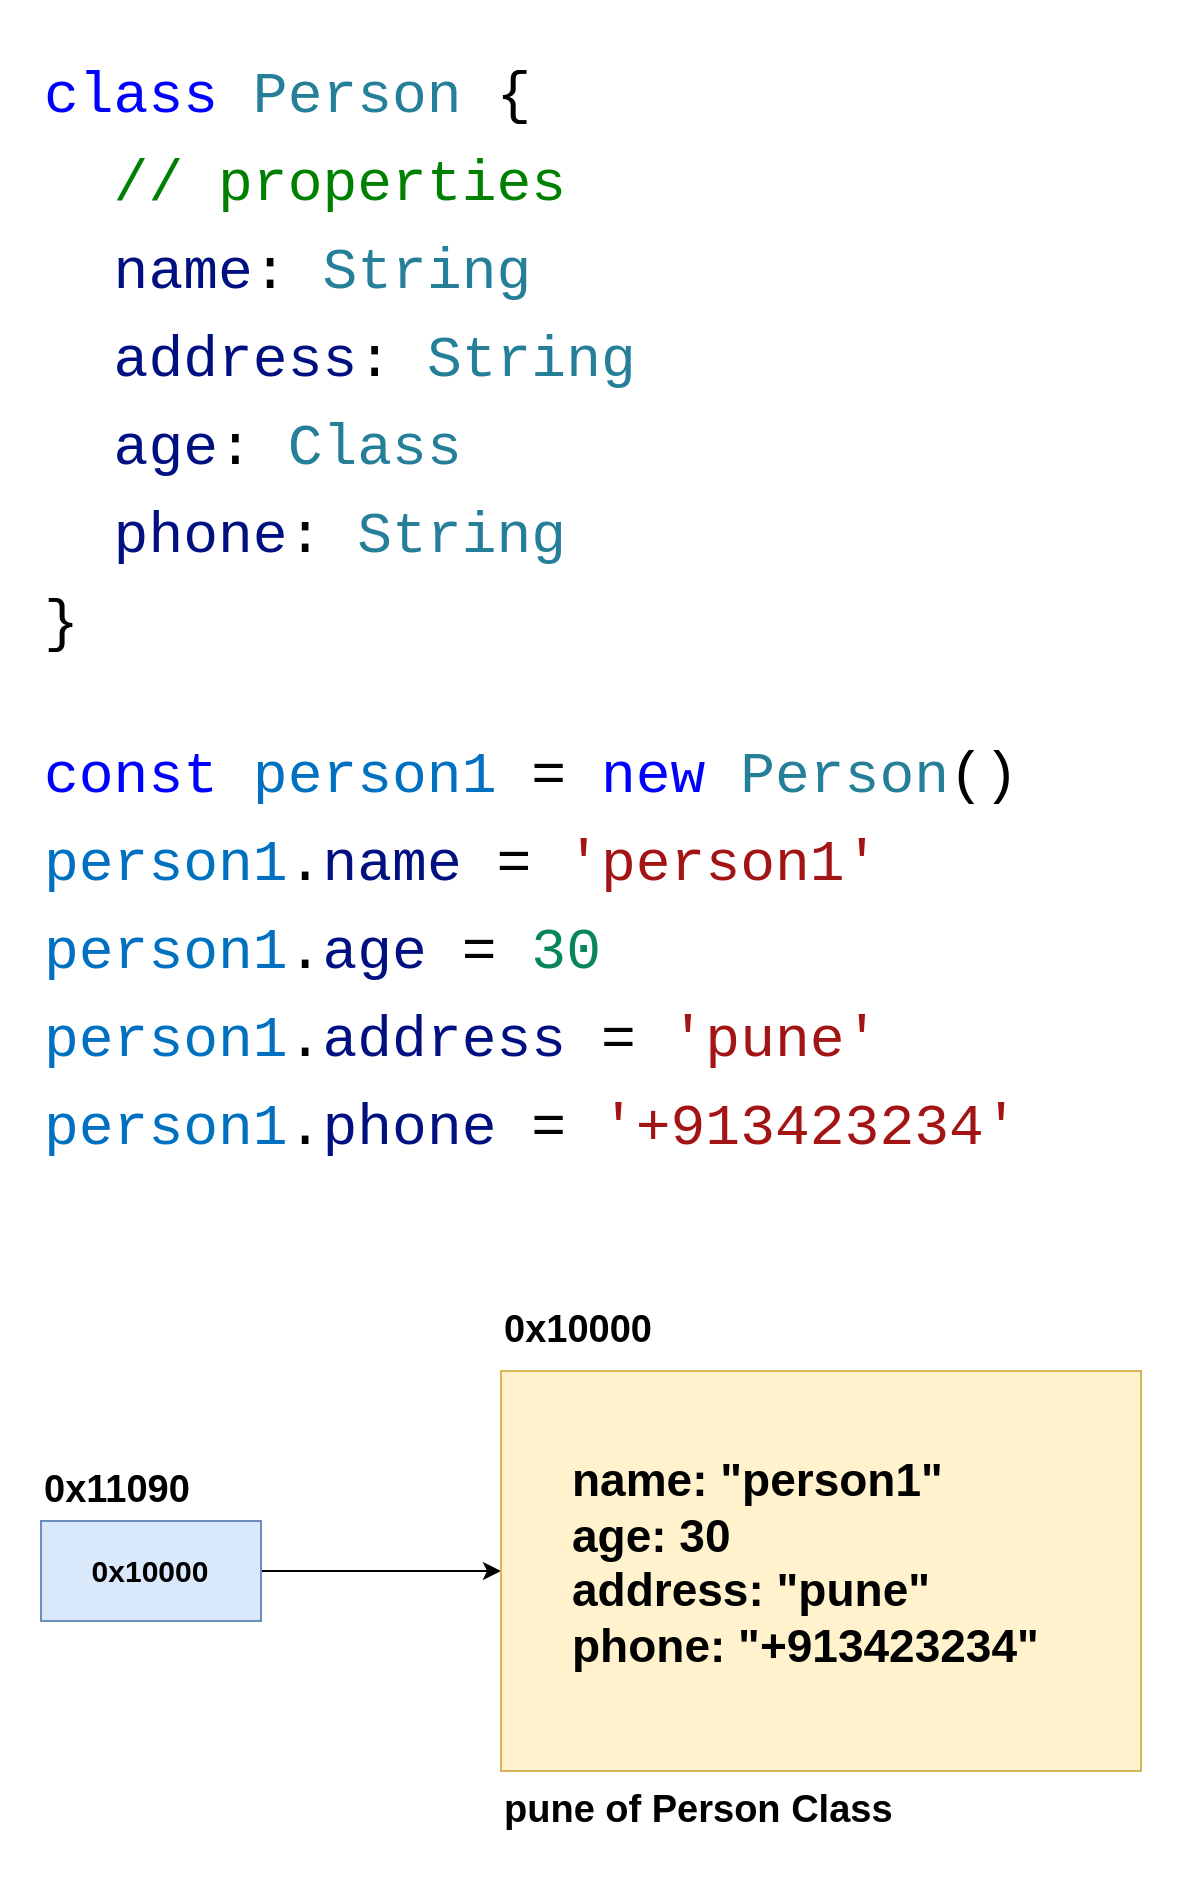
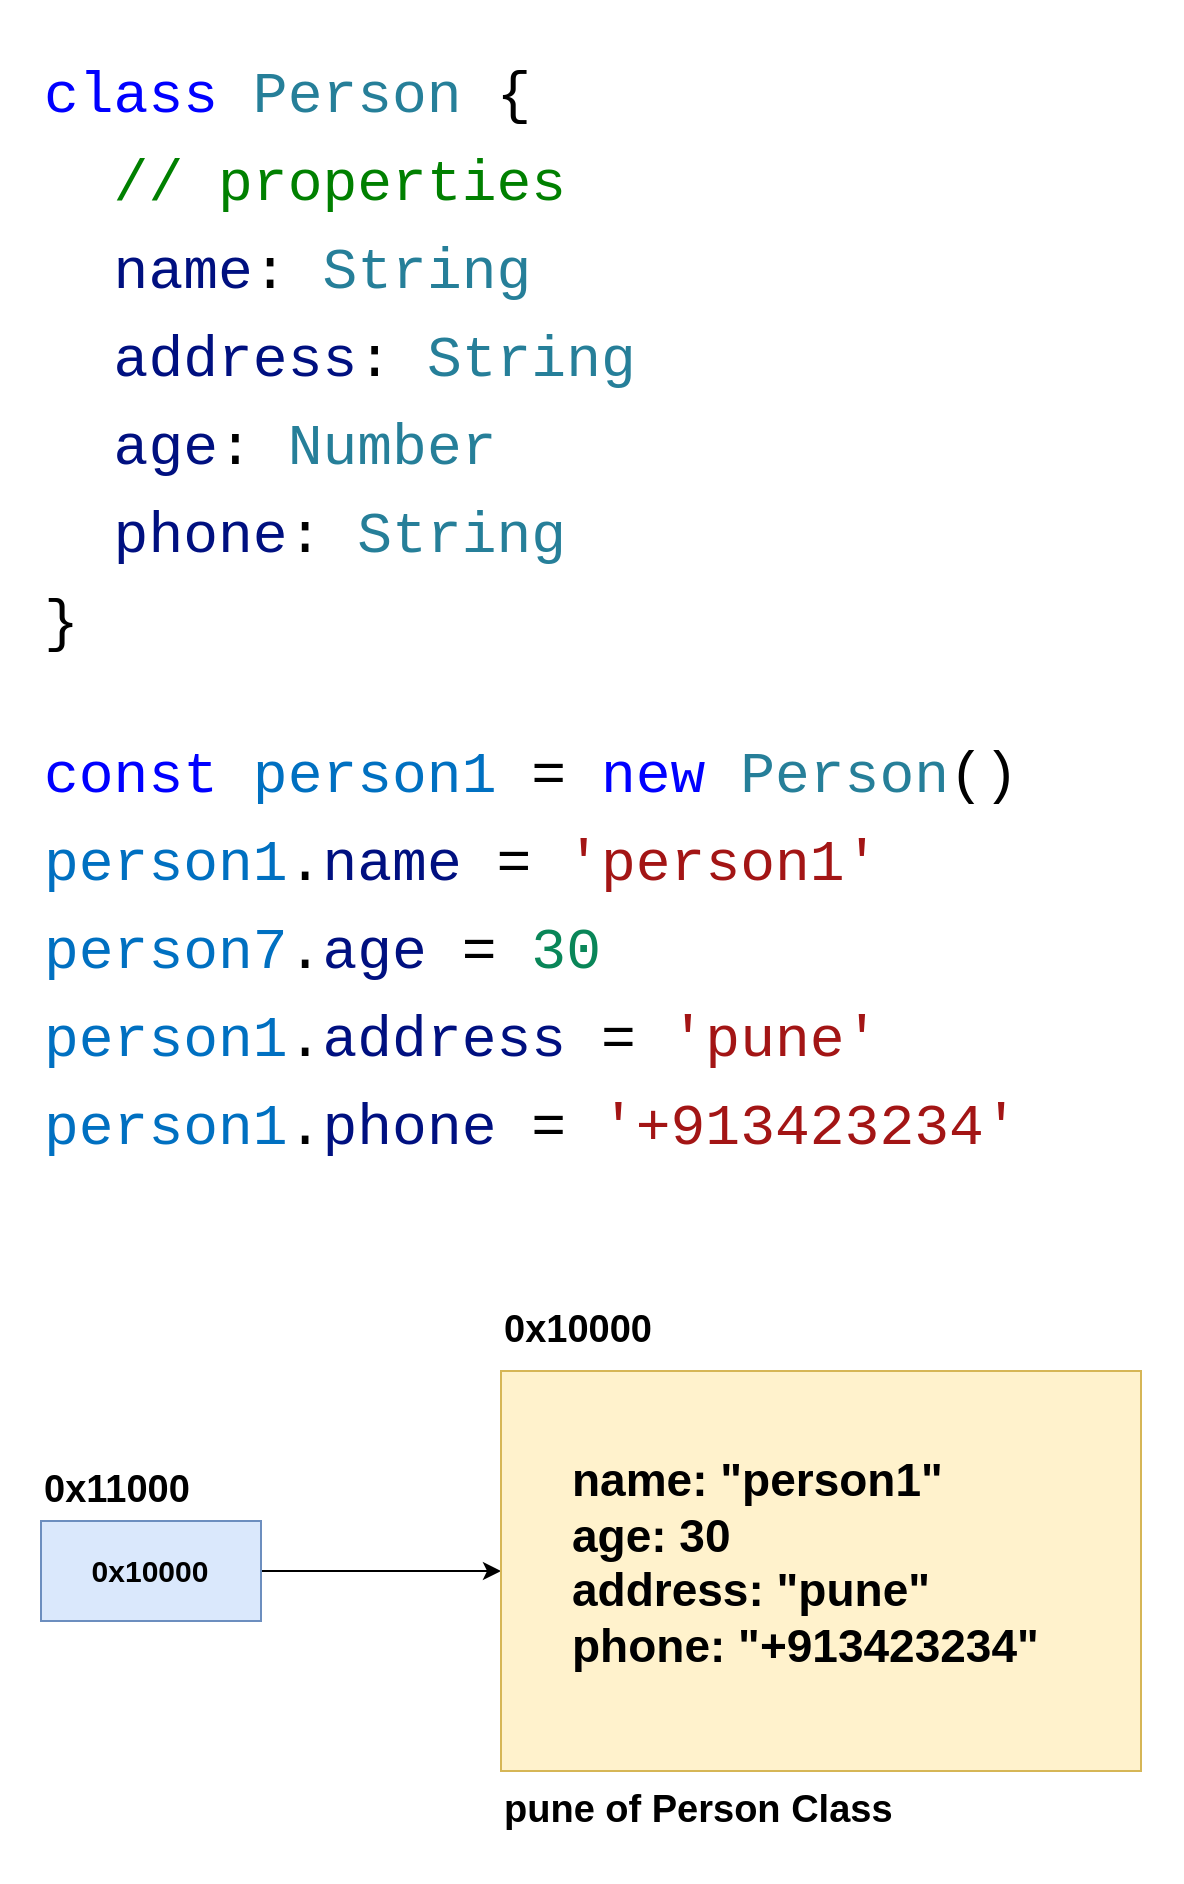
(136, 156) -> (136, 156)
(221, 807) -> (221, 807)
(119, 1491) -> (119, 1491)
